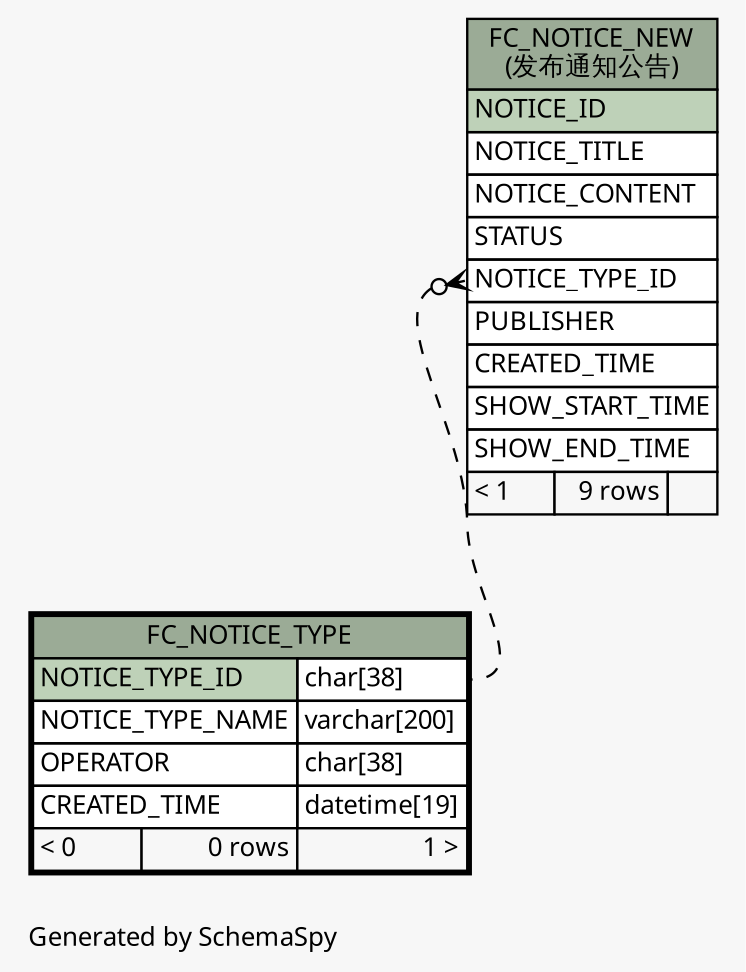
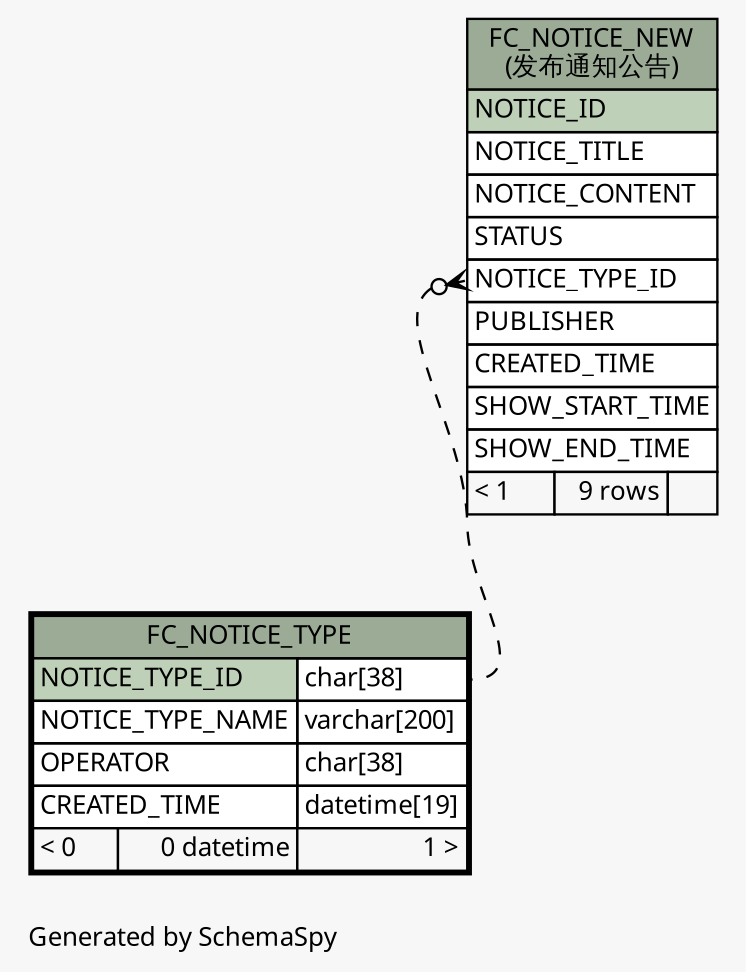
(249, 848) -> (225, 848)
